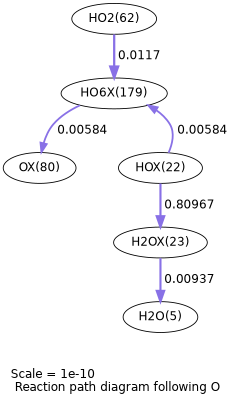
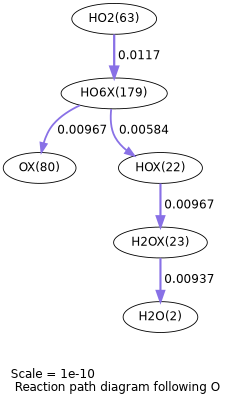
(114, 19) -> (114, 19)
(172, 129) -> (113, 132)
(81, 131) -> (81, 131)
(188, 205) -> (188, 205)
(160, 317) -> (160, 317)
